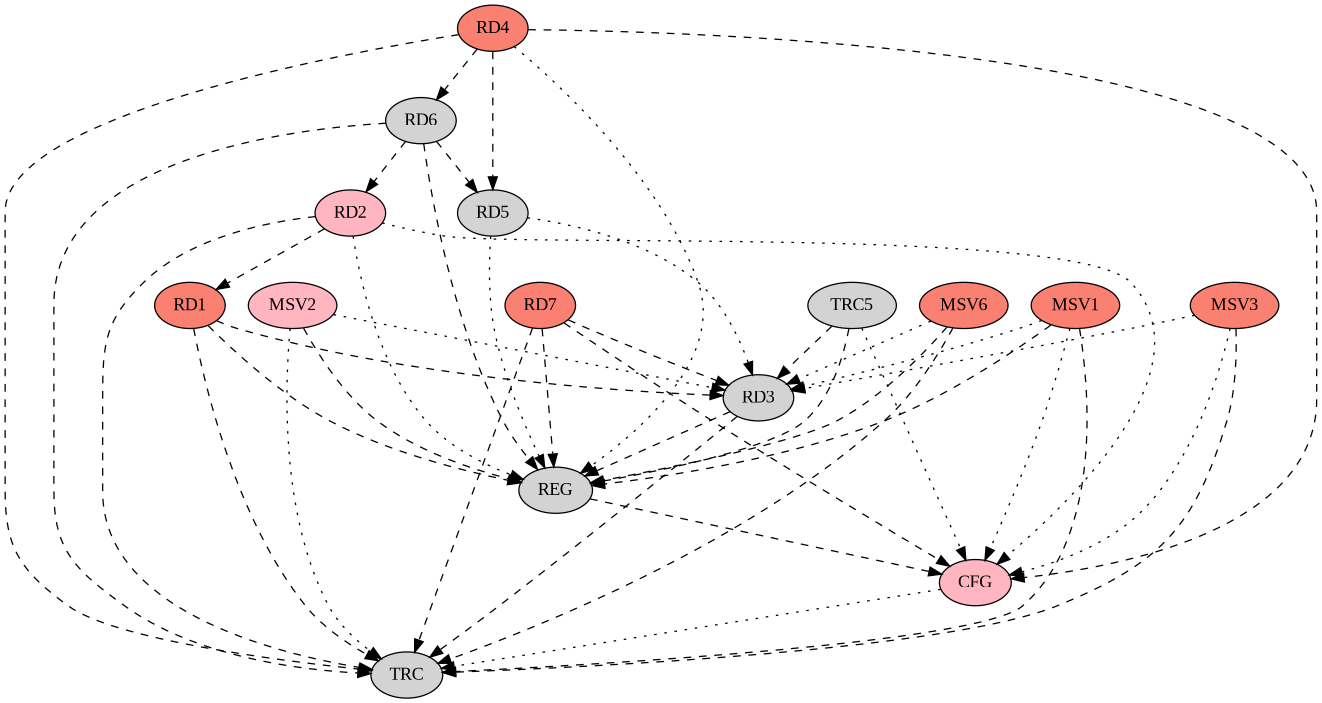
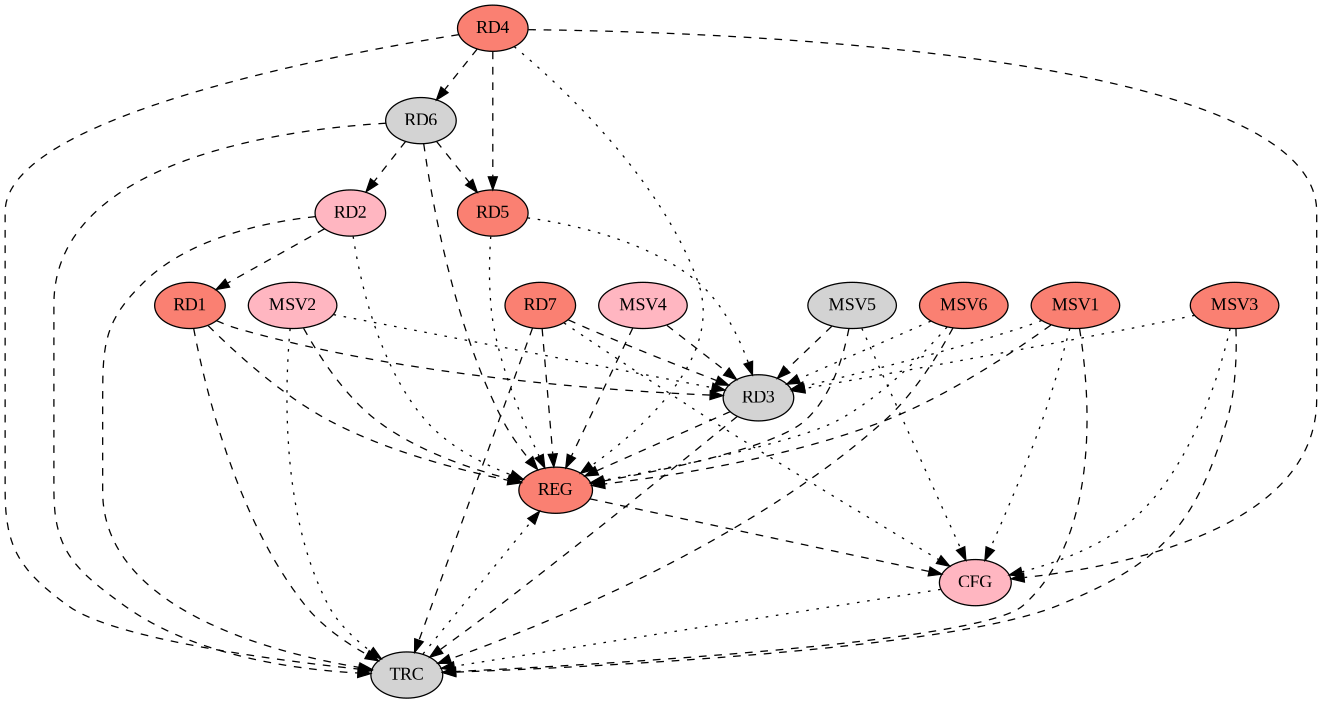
(493, 213) -> (493, 213)
(924, 247) -> none
none -> (643, 305)
(852, 305) -> (852, 305)
(801, 435) -> (801, 435)
(740, 438) -> (740, 438)
(556, 490) -> (556, 490)
none -> (477, 588)
